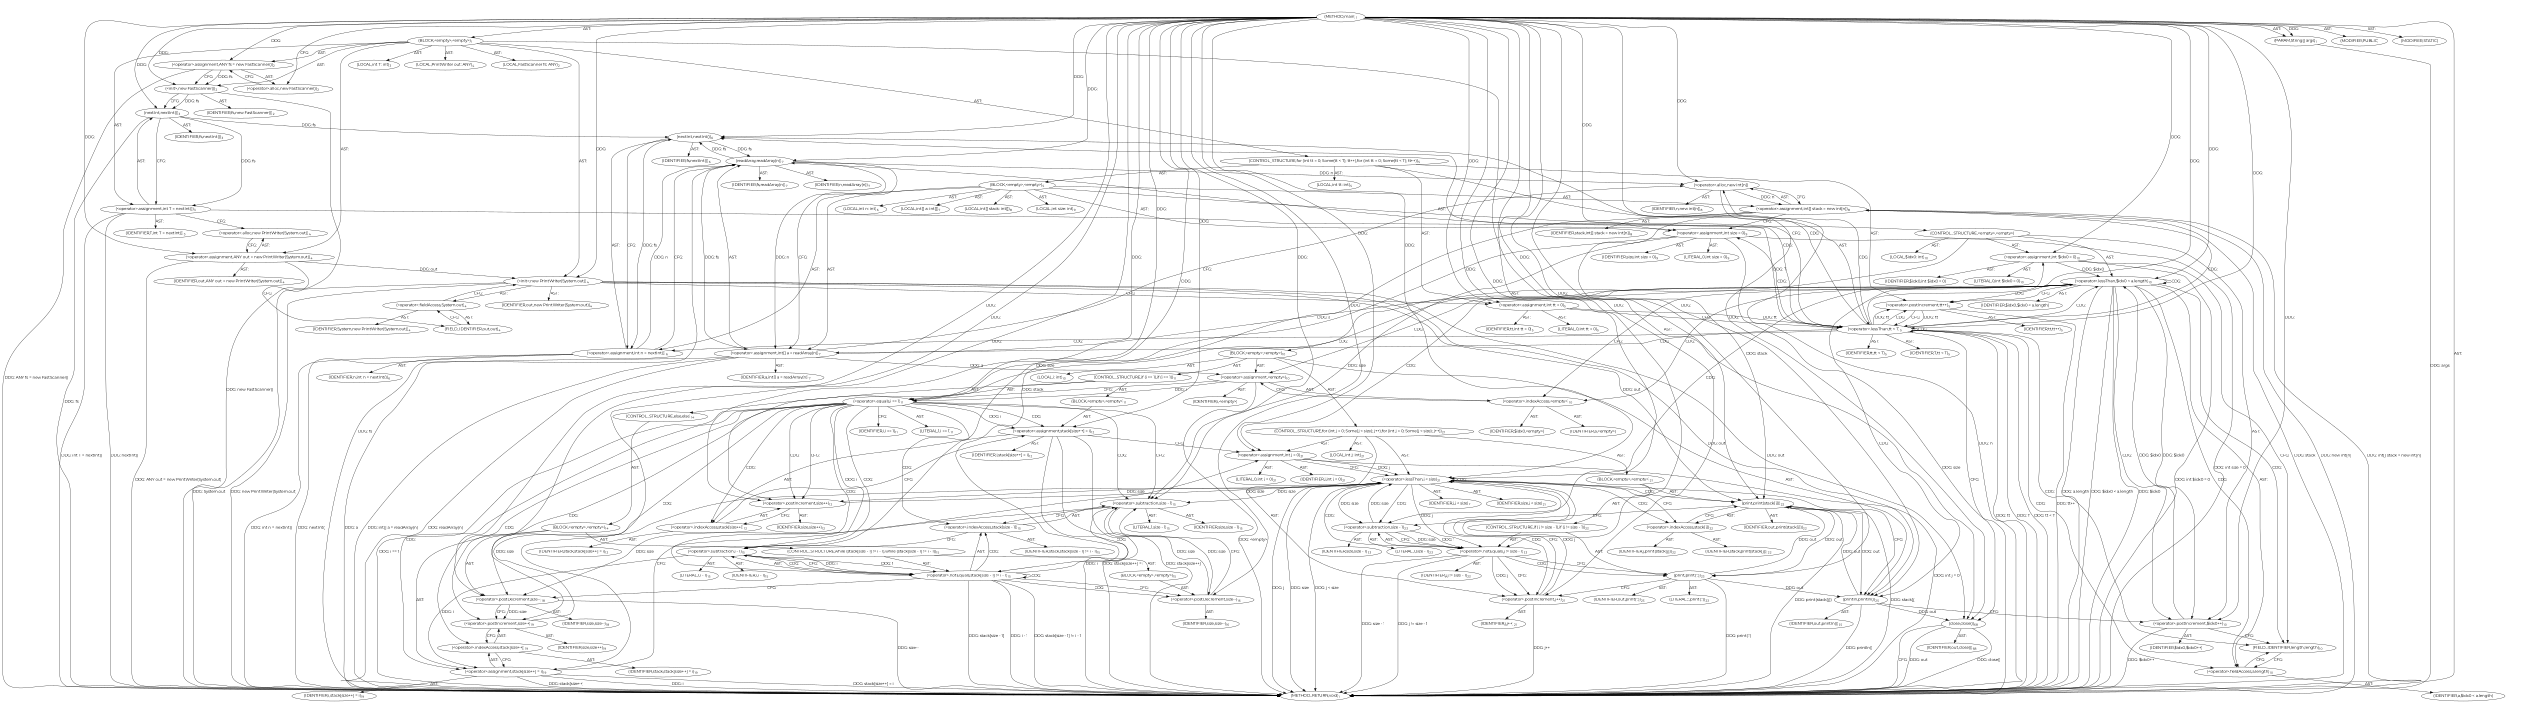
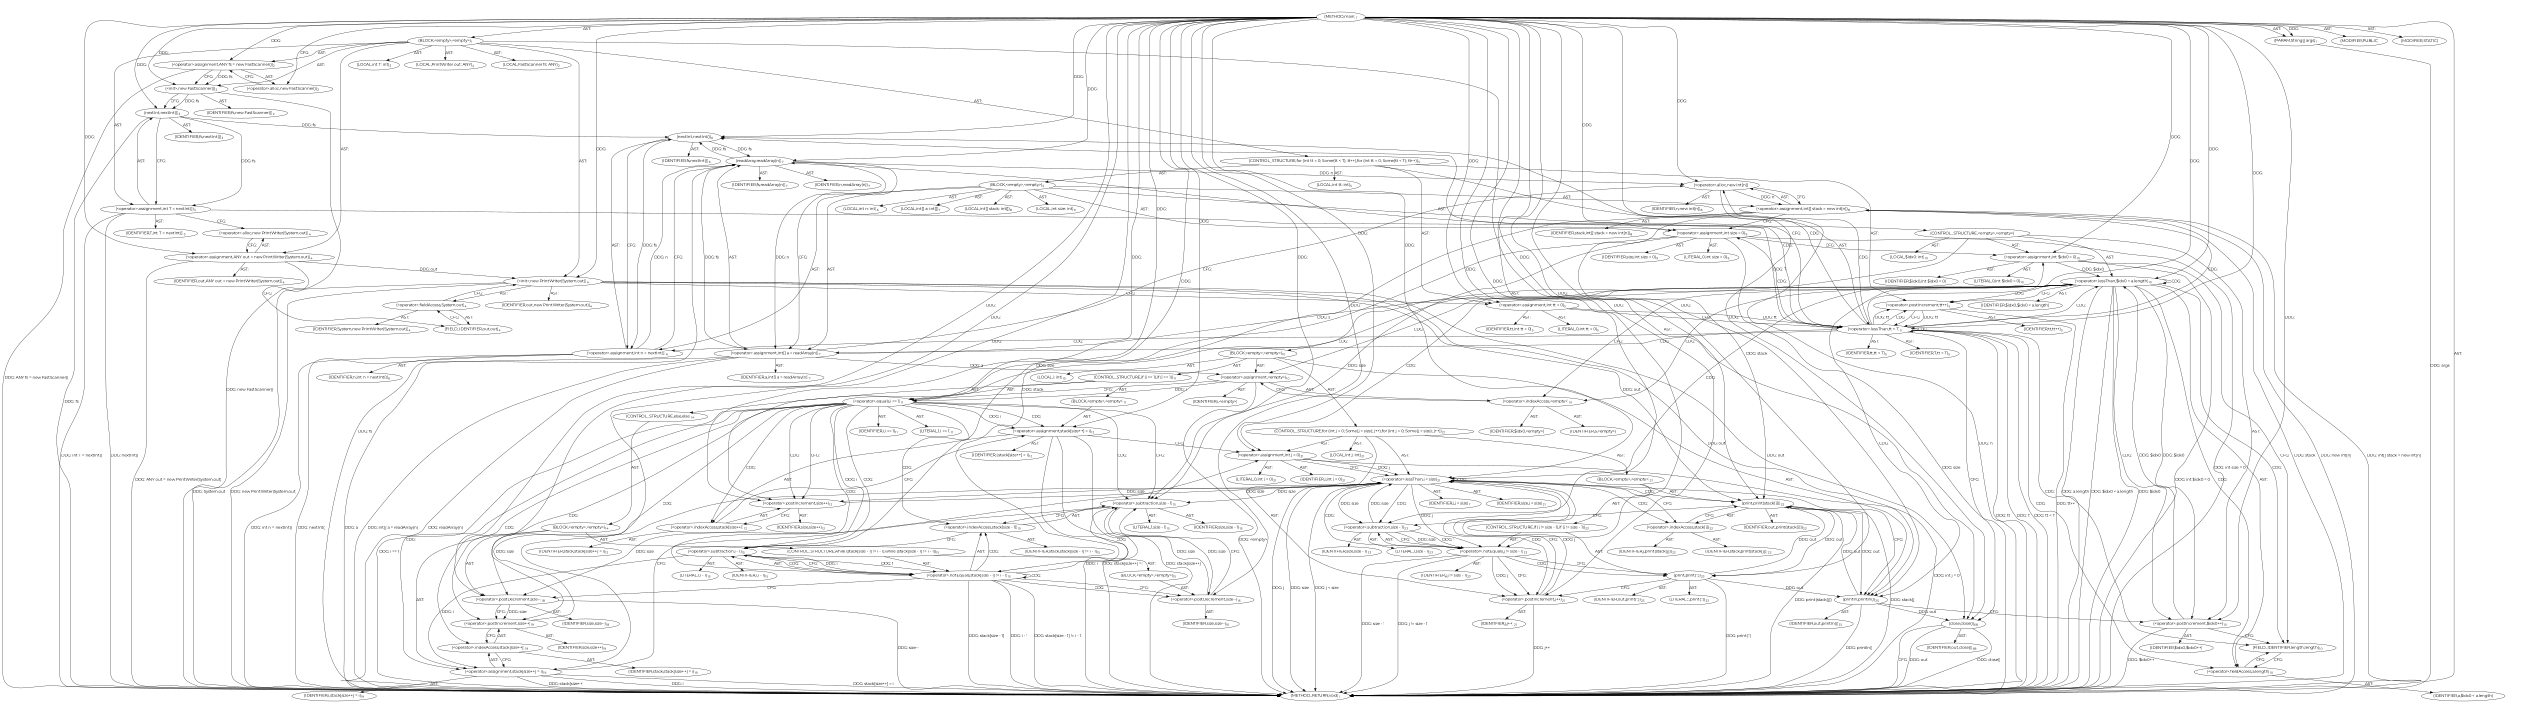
none -> (1867, 250)
(883, 417) -> (883, 417)
